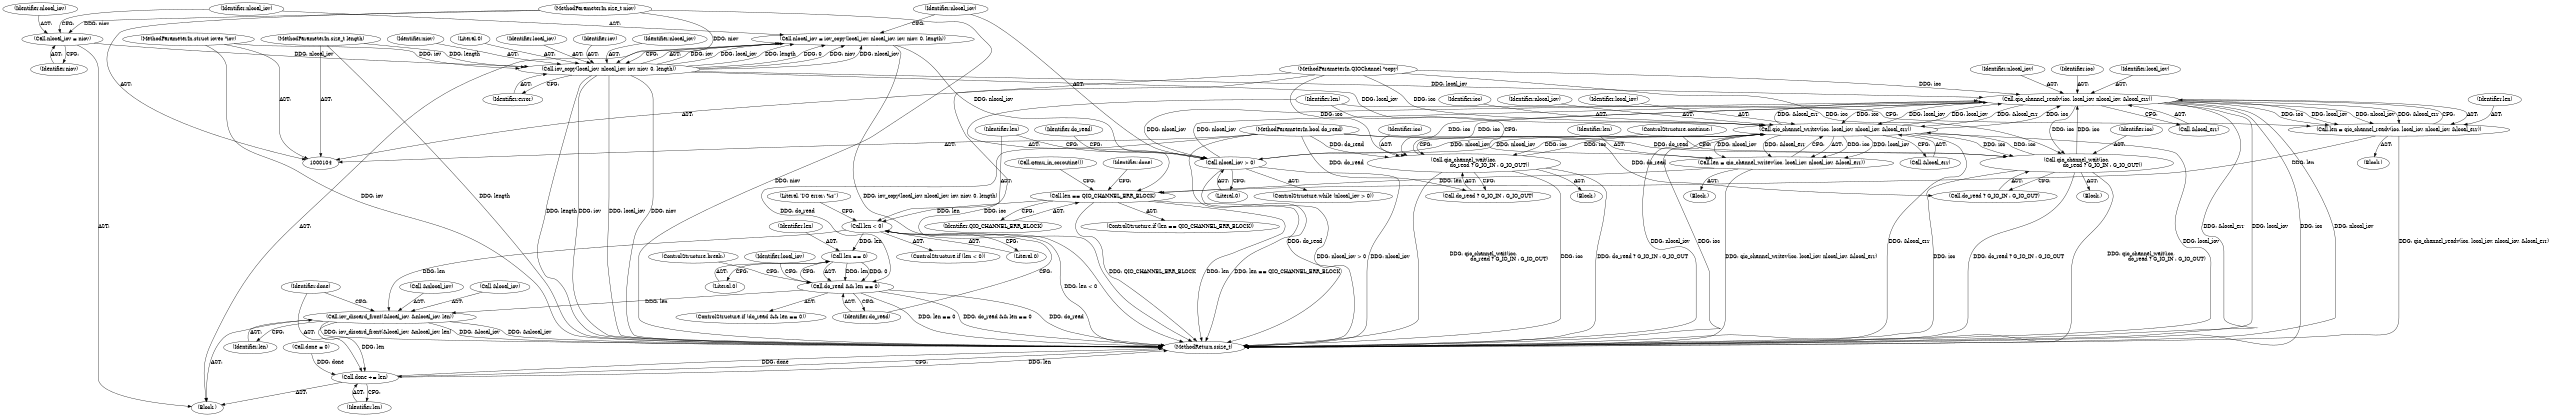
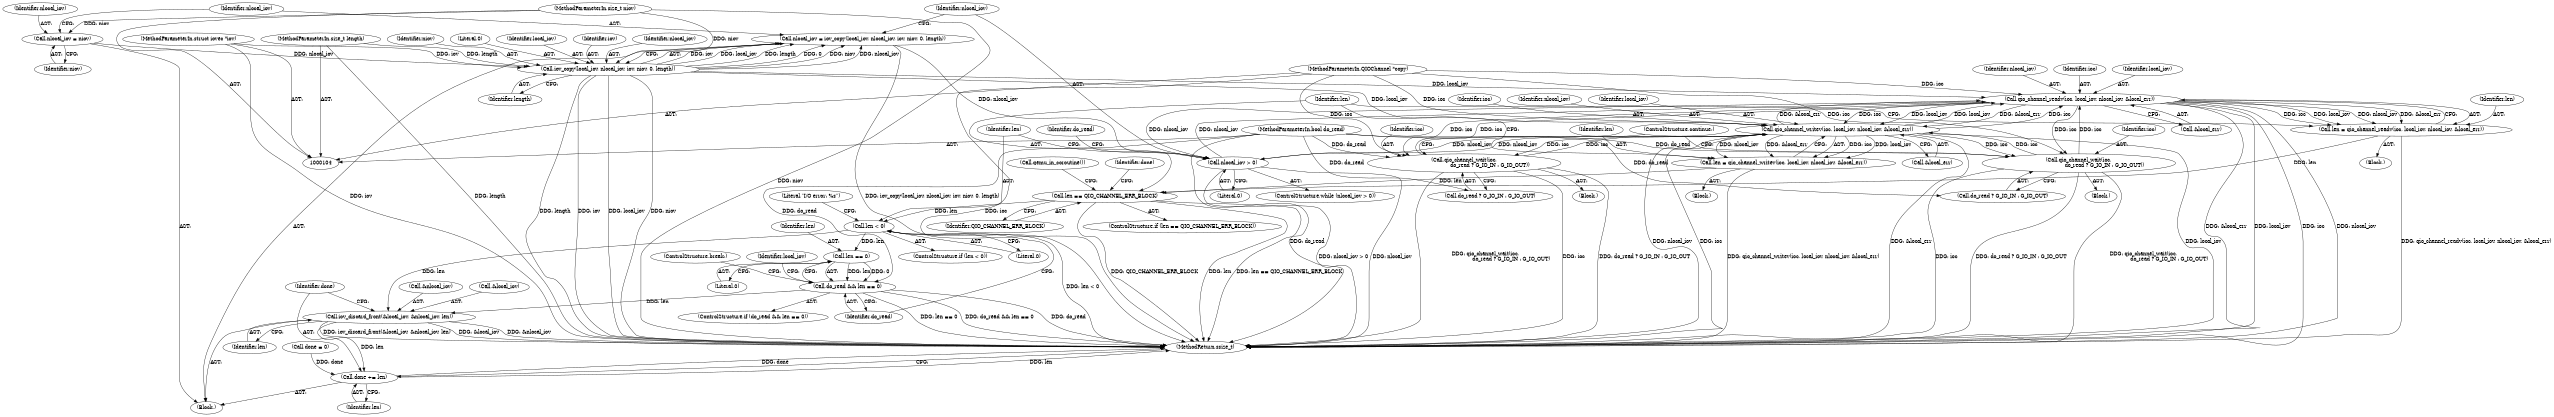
(513, 100) -> (510, 100)
